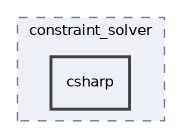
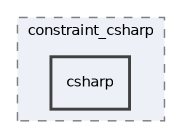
(91, 31) -> (91, 31)
